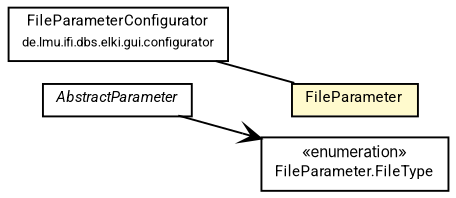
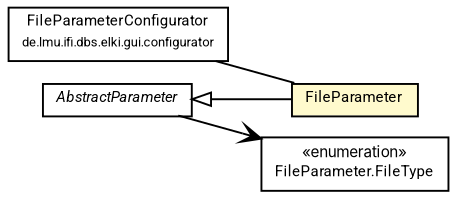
none -> (251, 99)
